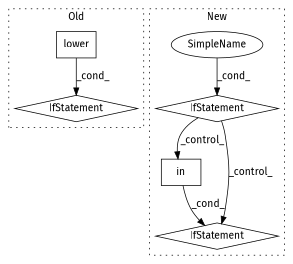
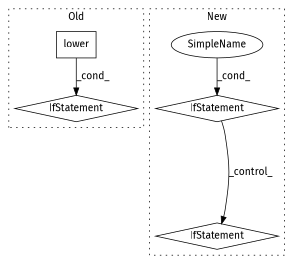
(181, 172) -> none
